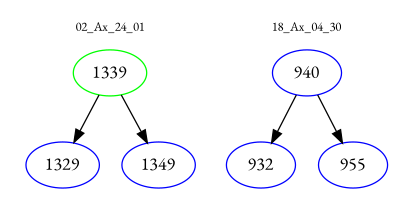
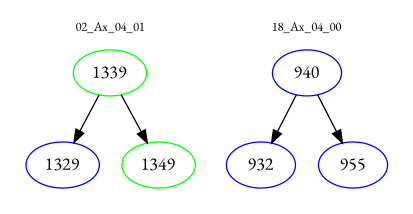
(111, 28) -> (111, 28)
(307, 28) -> (307, 28)
(159, 165) -> (159, 165)
